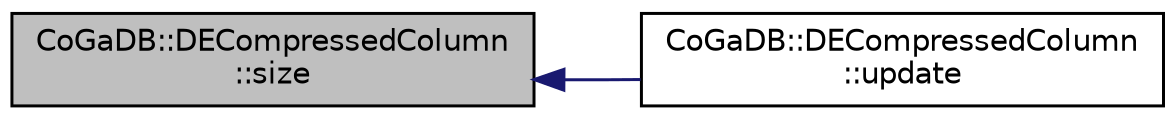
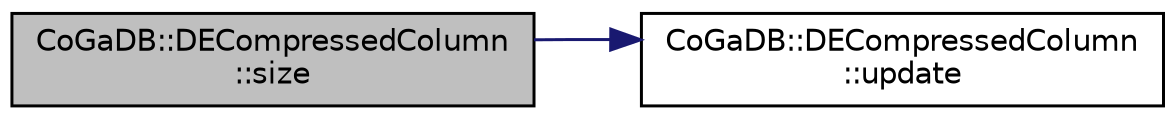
(602, 80) -> (572, 40)
